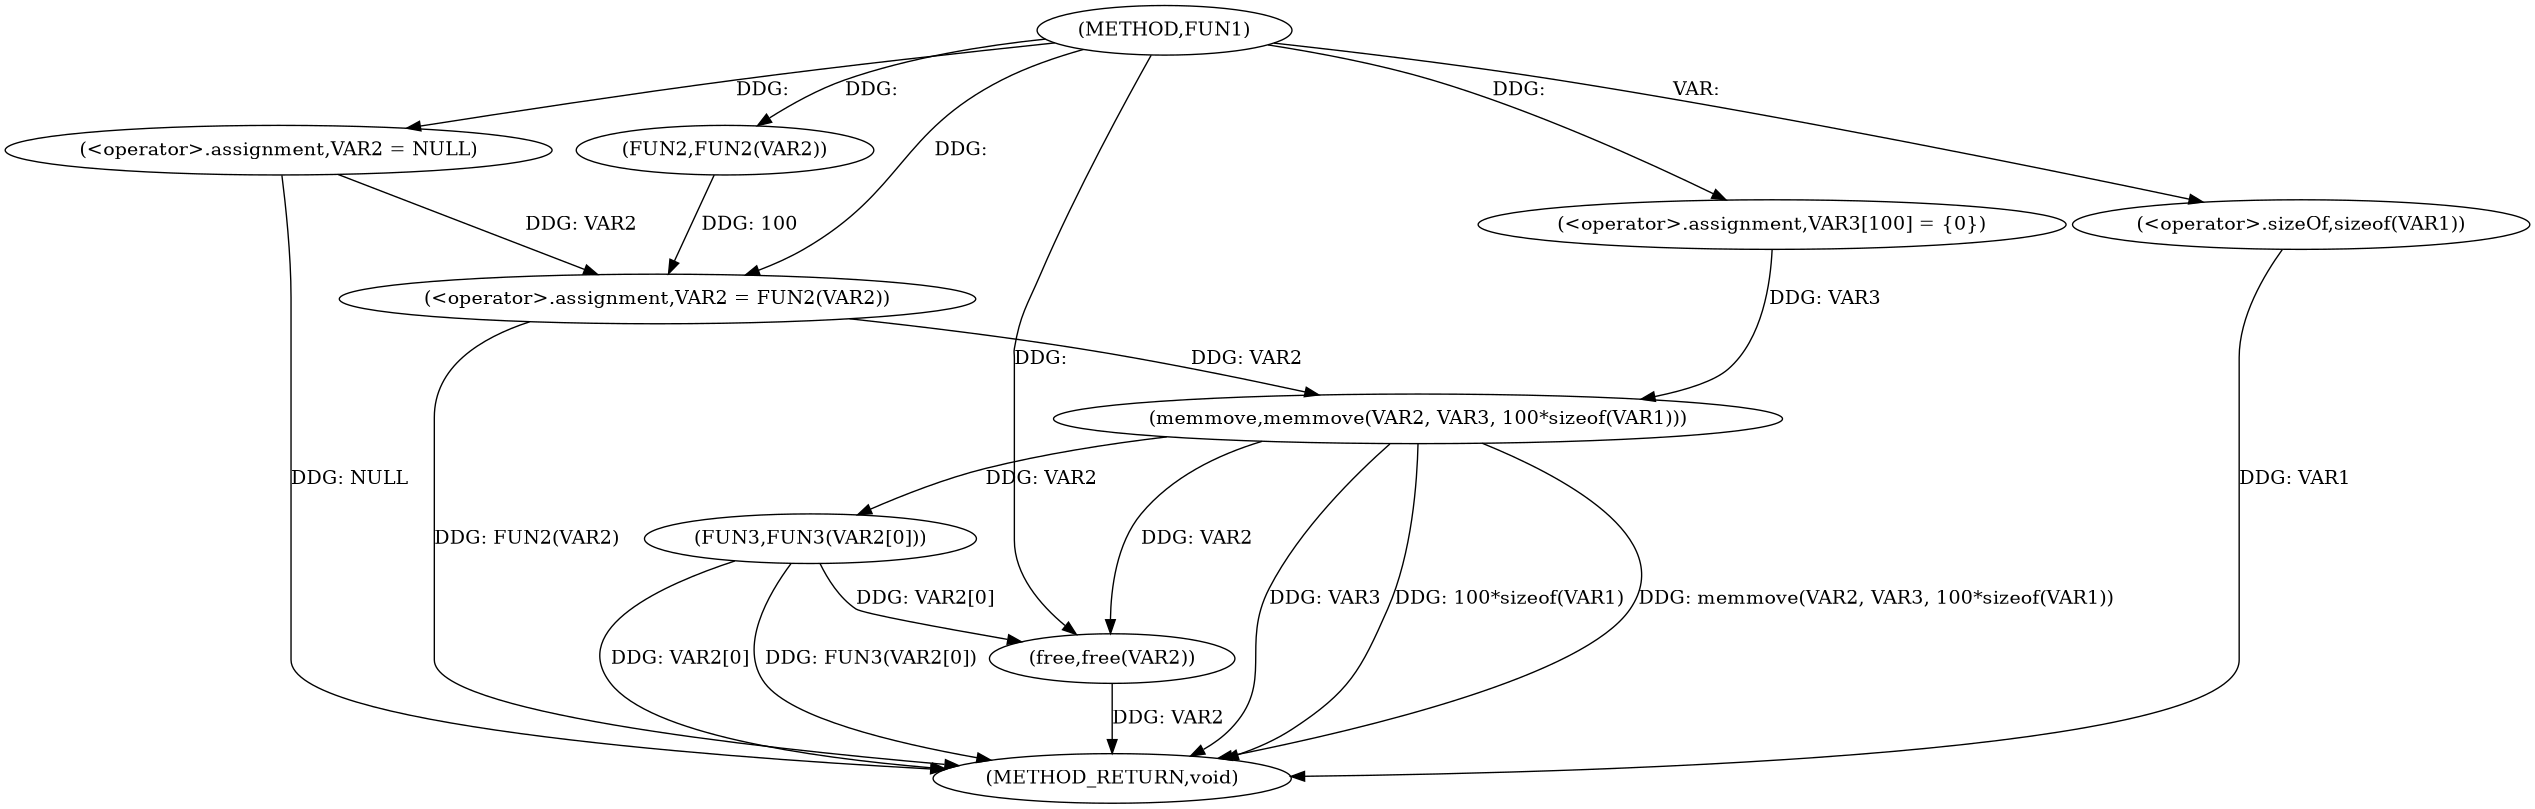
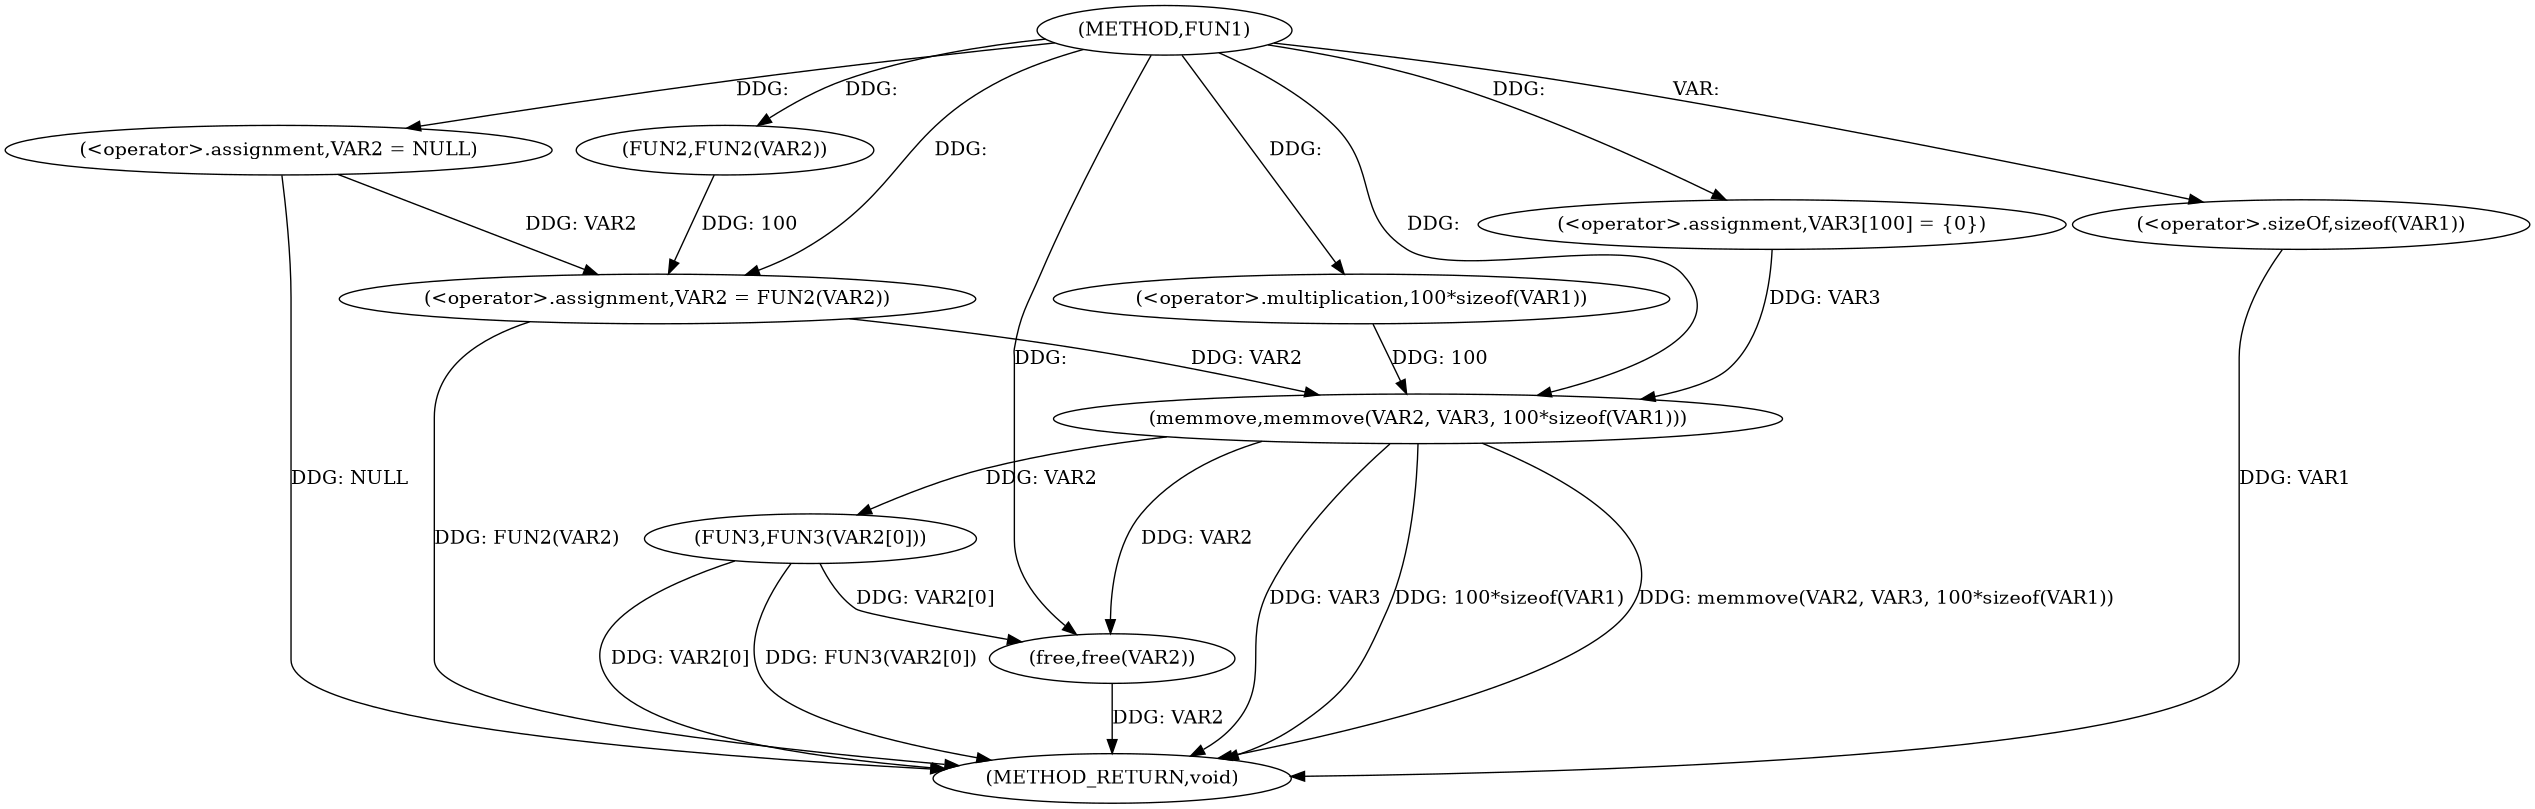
none -> (1511, 259)
none -> (1362, 299)
